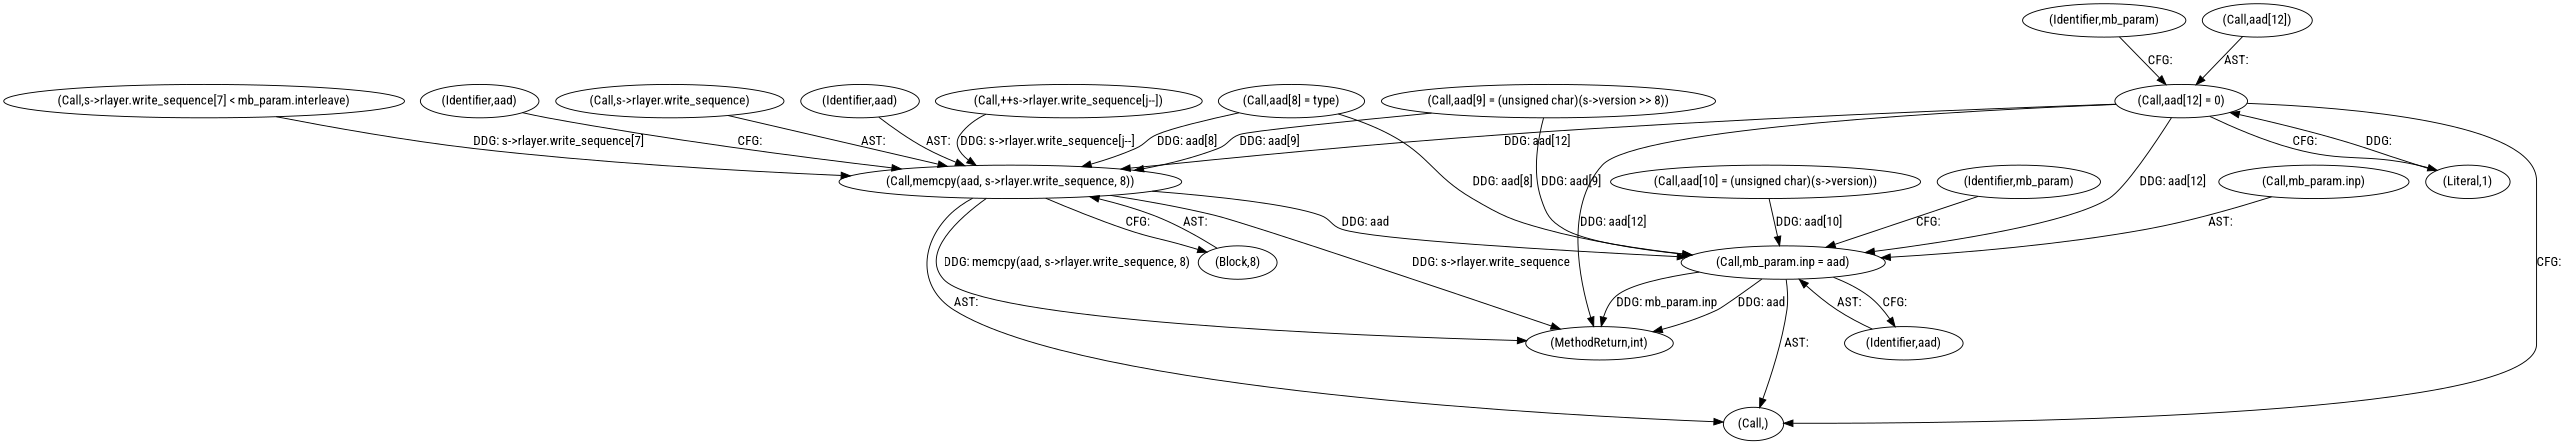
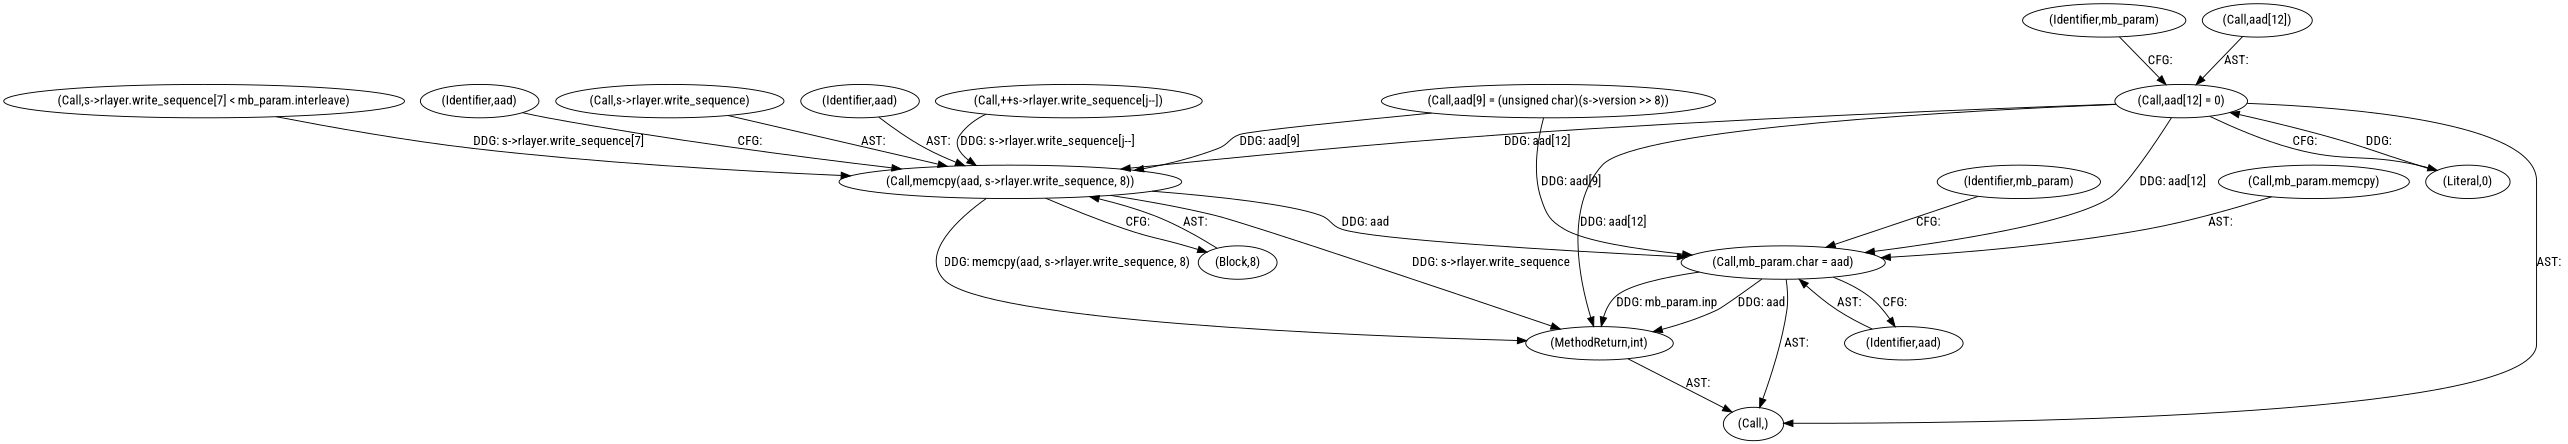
(1291, 101) -> none
(1766, 182) -> none
(2314, 182) -> (2314, 182)
(2468, 182) -> (2468, 182)
(1783, 263) -> (1783, 263)
(2550, 263) -> (2550, 263)
(1260, 385) -> (1676, 383)
